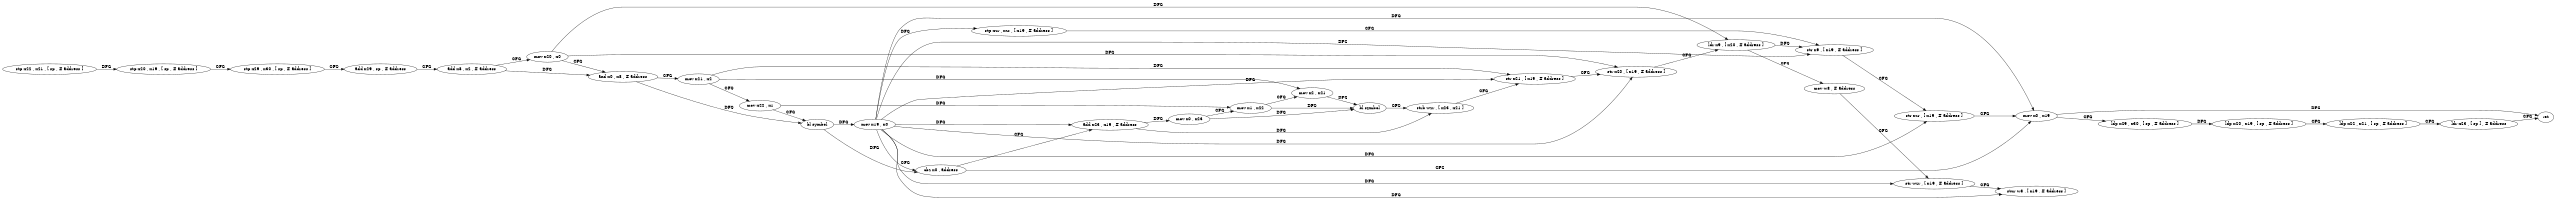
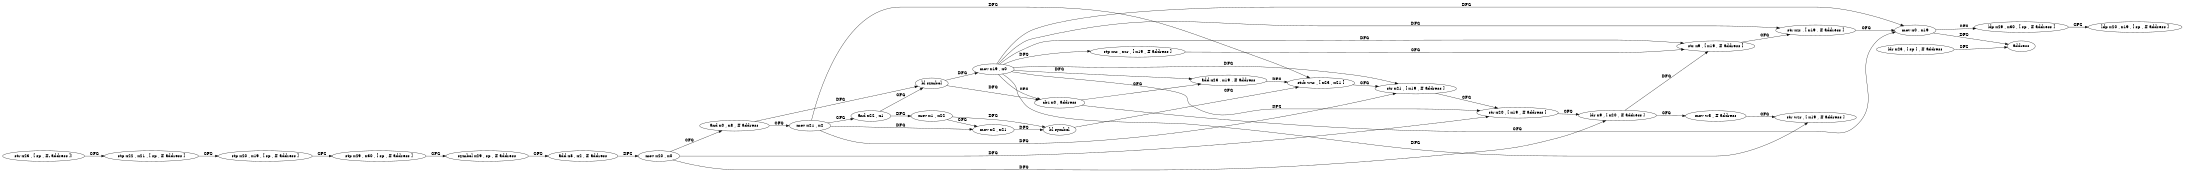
none -> (1032, 7)
(517, 59) -> (628, 154)
(107, 67) -> (208, 154)
(381, 69) -> (487, 156)
(546, 73) -> none
(760, 106) -> (871, 116)
(2546, 117) -> (2021, 46)
(1189, 119) -> none
(2202, 122) -> (2078, 25)
(2373, 124) -> none
none -> (44, 156)
(2037, 191) -> none
